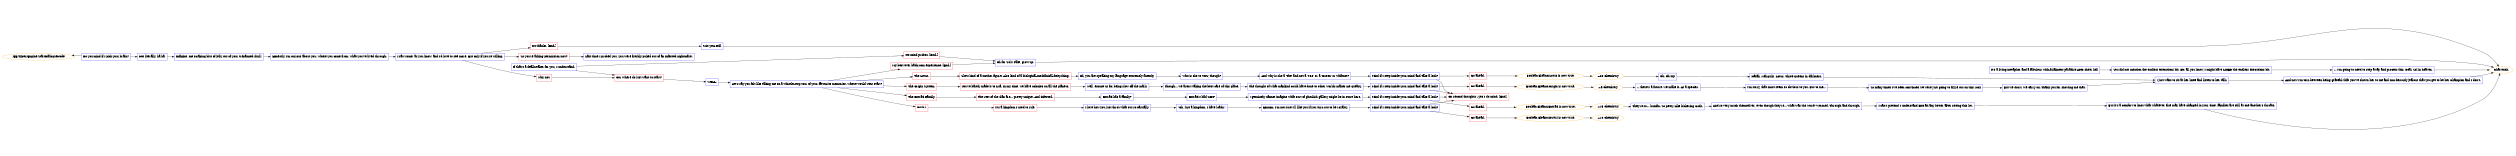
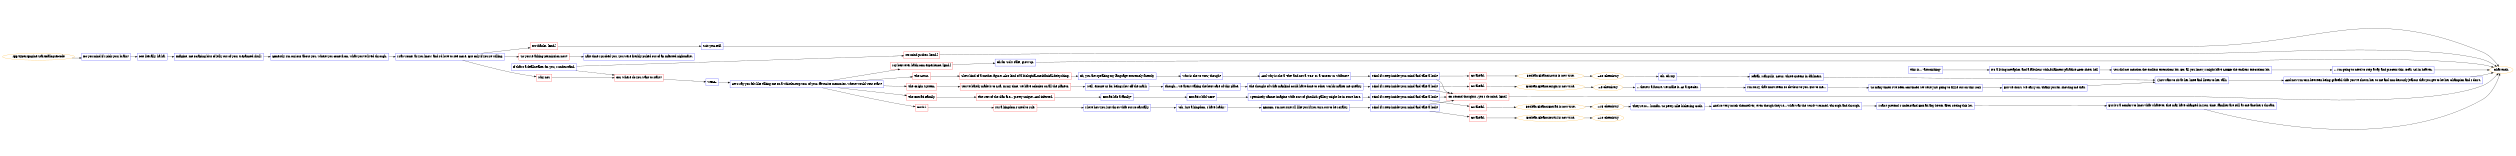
(78, 55) -> (76, 58)
(966, 59) -> (1718, 54)
none -> (1926, 70)
(639, 78) -> (639, 78)
none -> (2006, 97)
